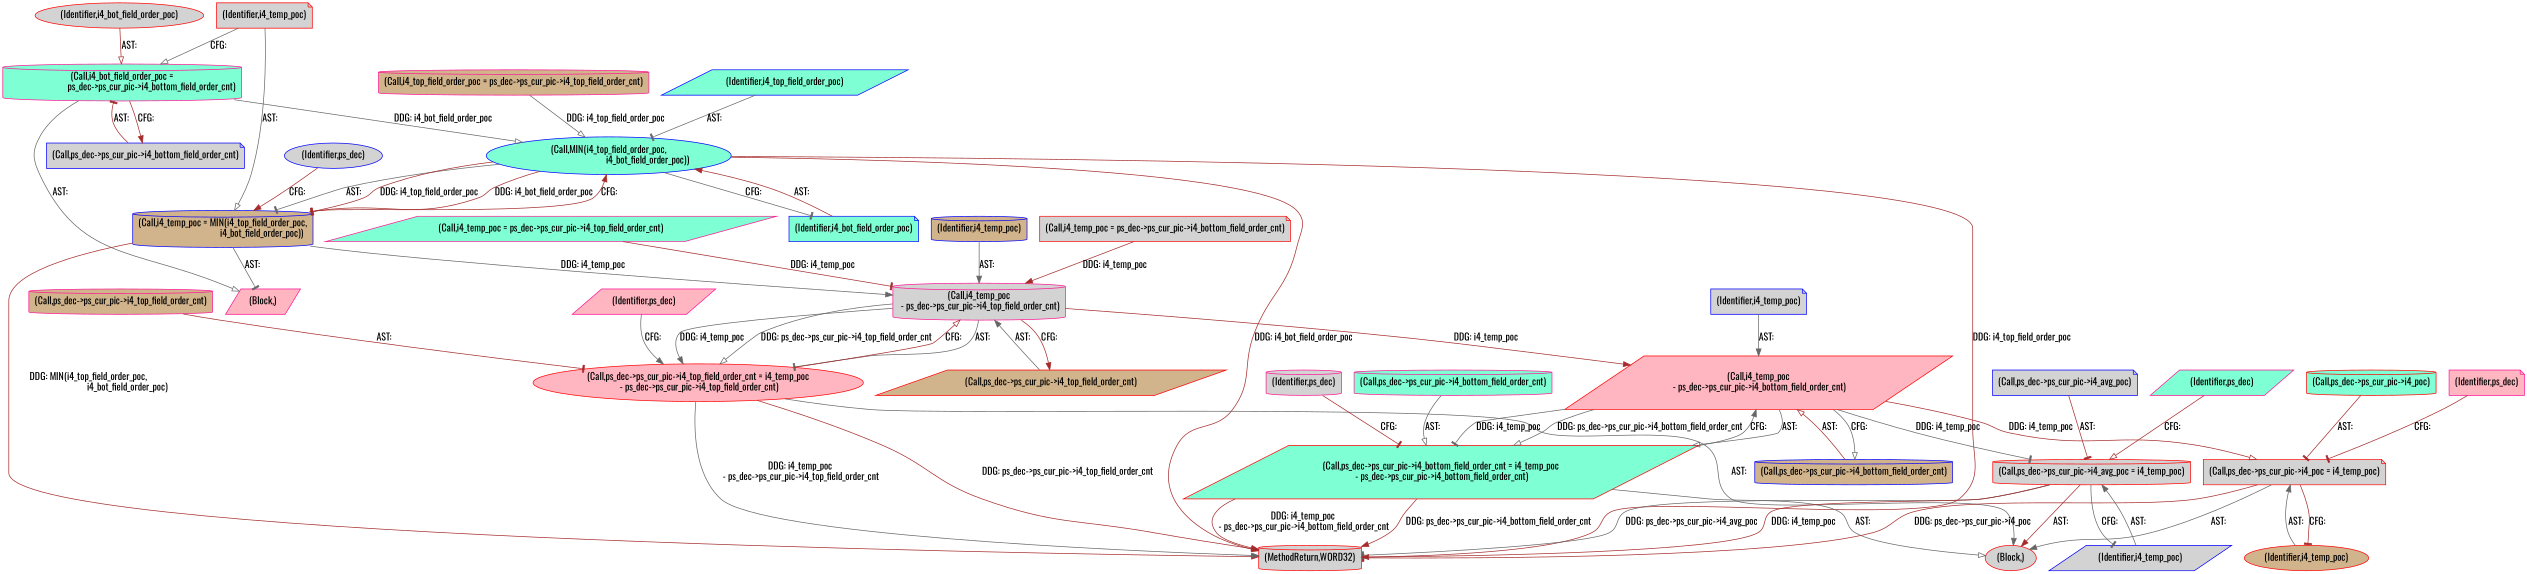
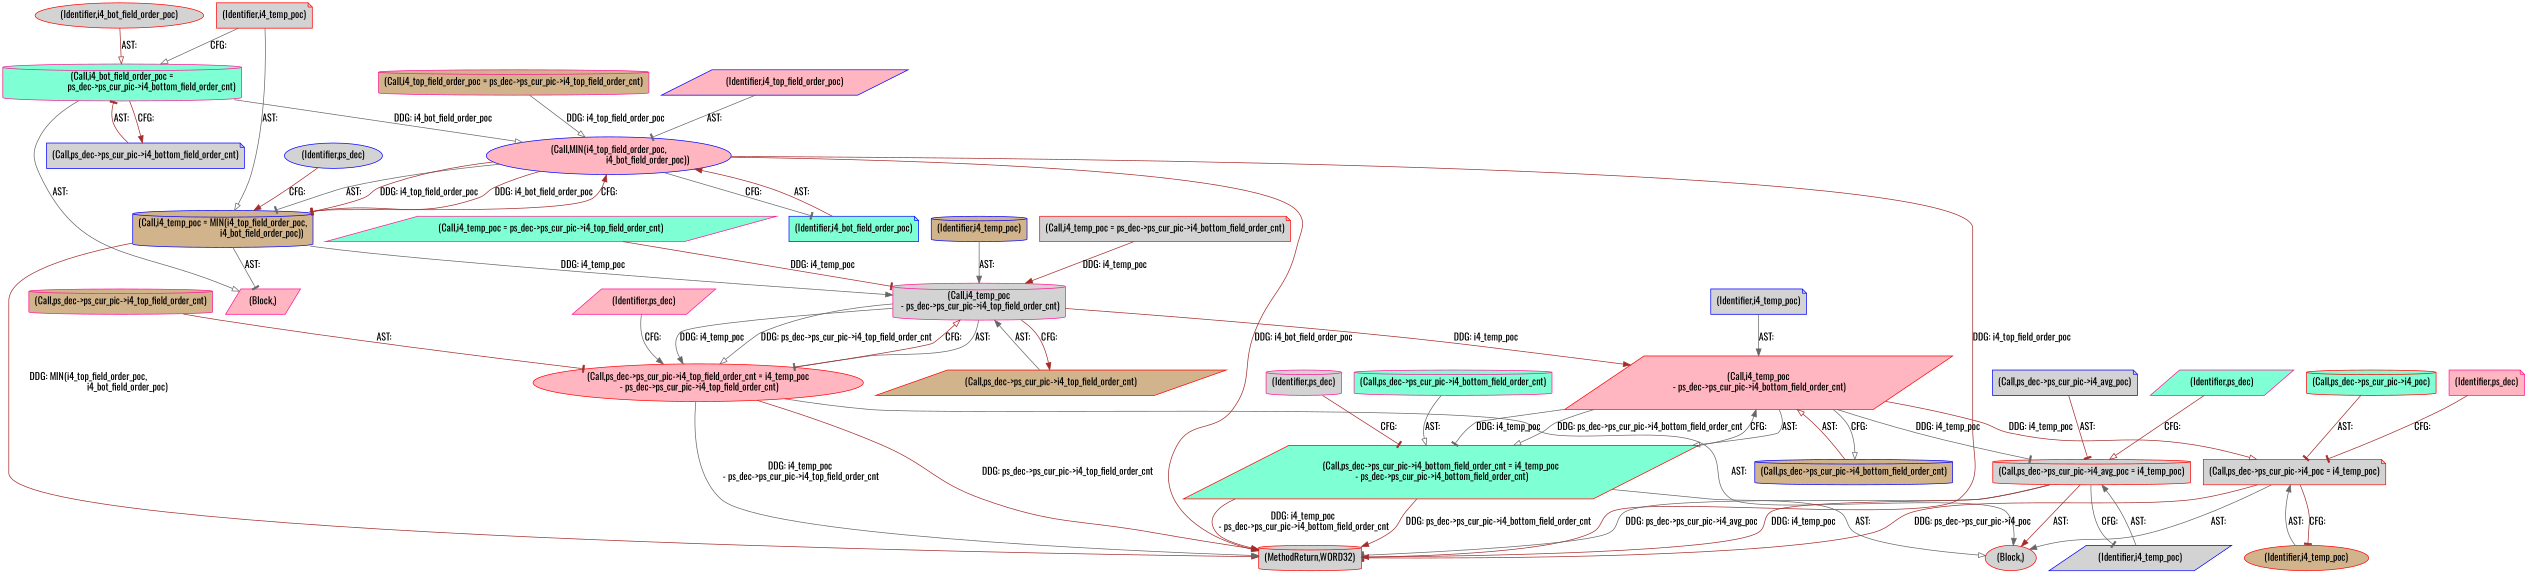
(785, 82) -> (785, 82)
(609, 156) -> (609, 156)
